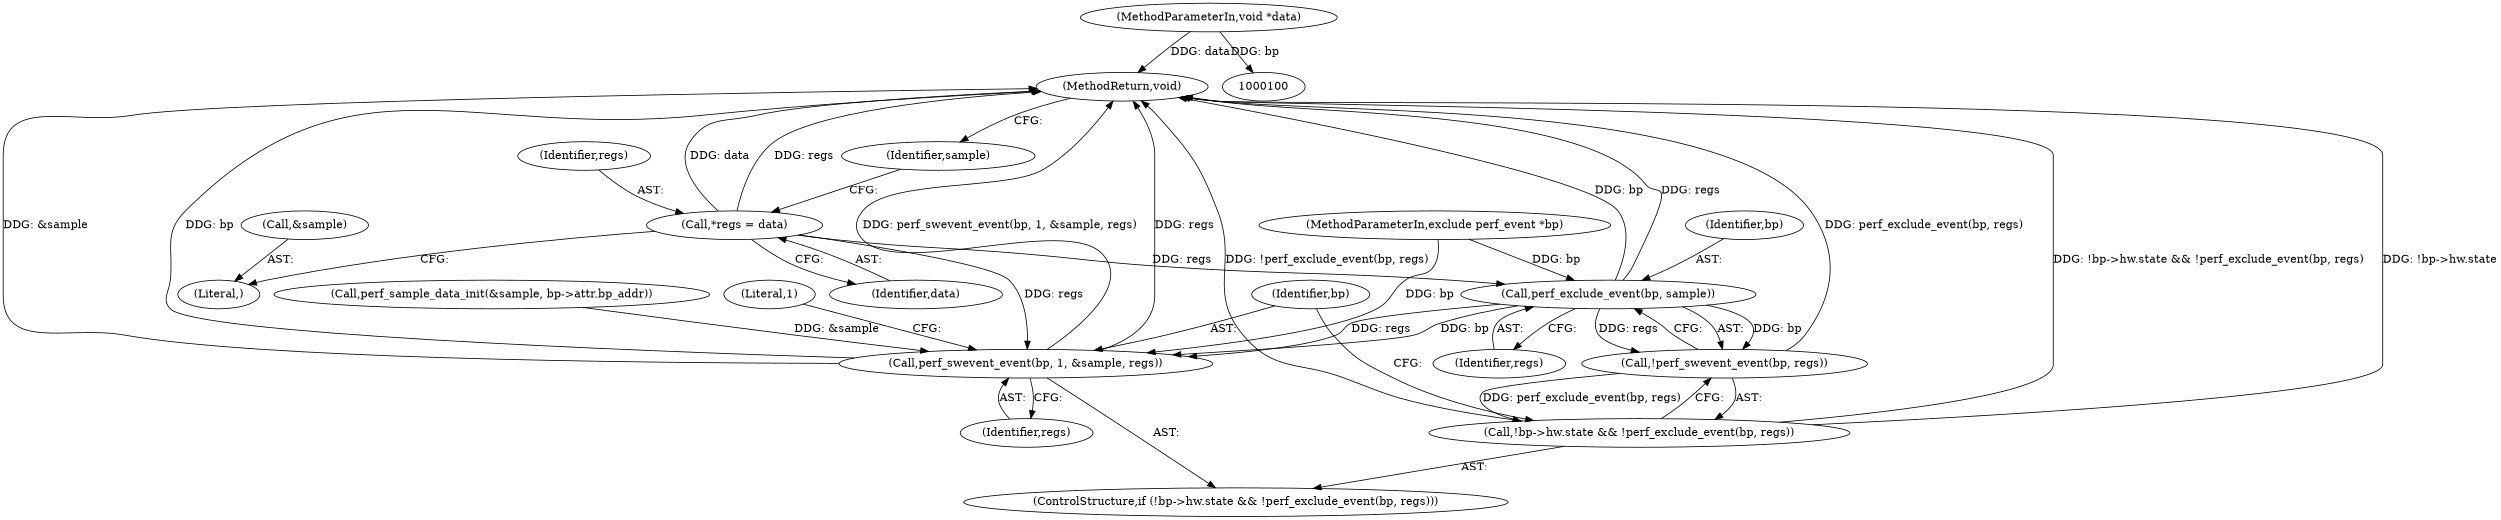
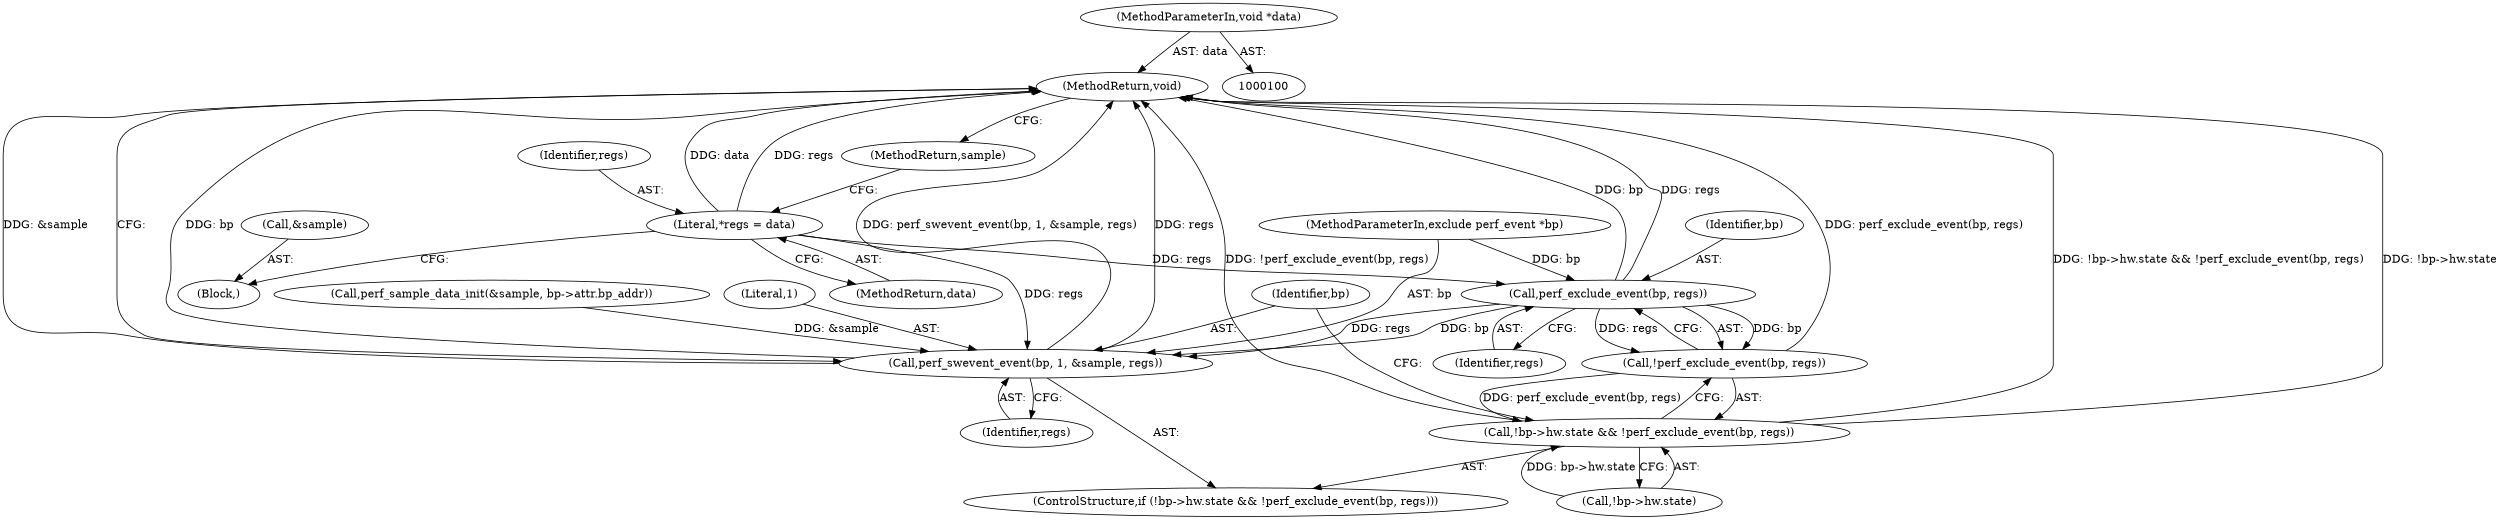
(1201, 52) -> (1201, 52)
(1255, 52) -> (1255, 52)
none -> (129, 130)
(938, 156) -> (938, 156)
(735, 225) -> (735, 225)
(219, 294) -> (219, 294)
(916, 294) -> (916, 294)
(1430, 294) -> (1430, 294)
(1608, 294) -> (1608, 294)
(929, 329) -> (929, 329)
(1725, 364) -> (1725, 364)
none -> (1639, 502)
